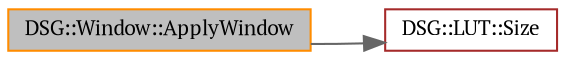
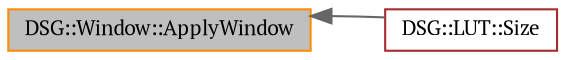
(337, 44) -> (358, 17)
